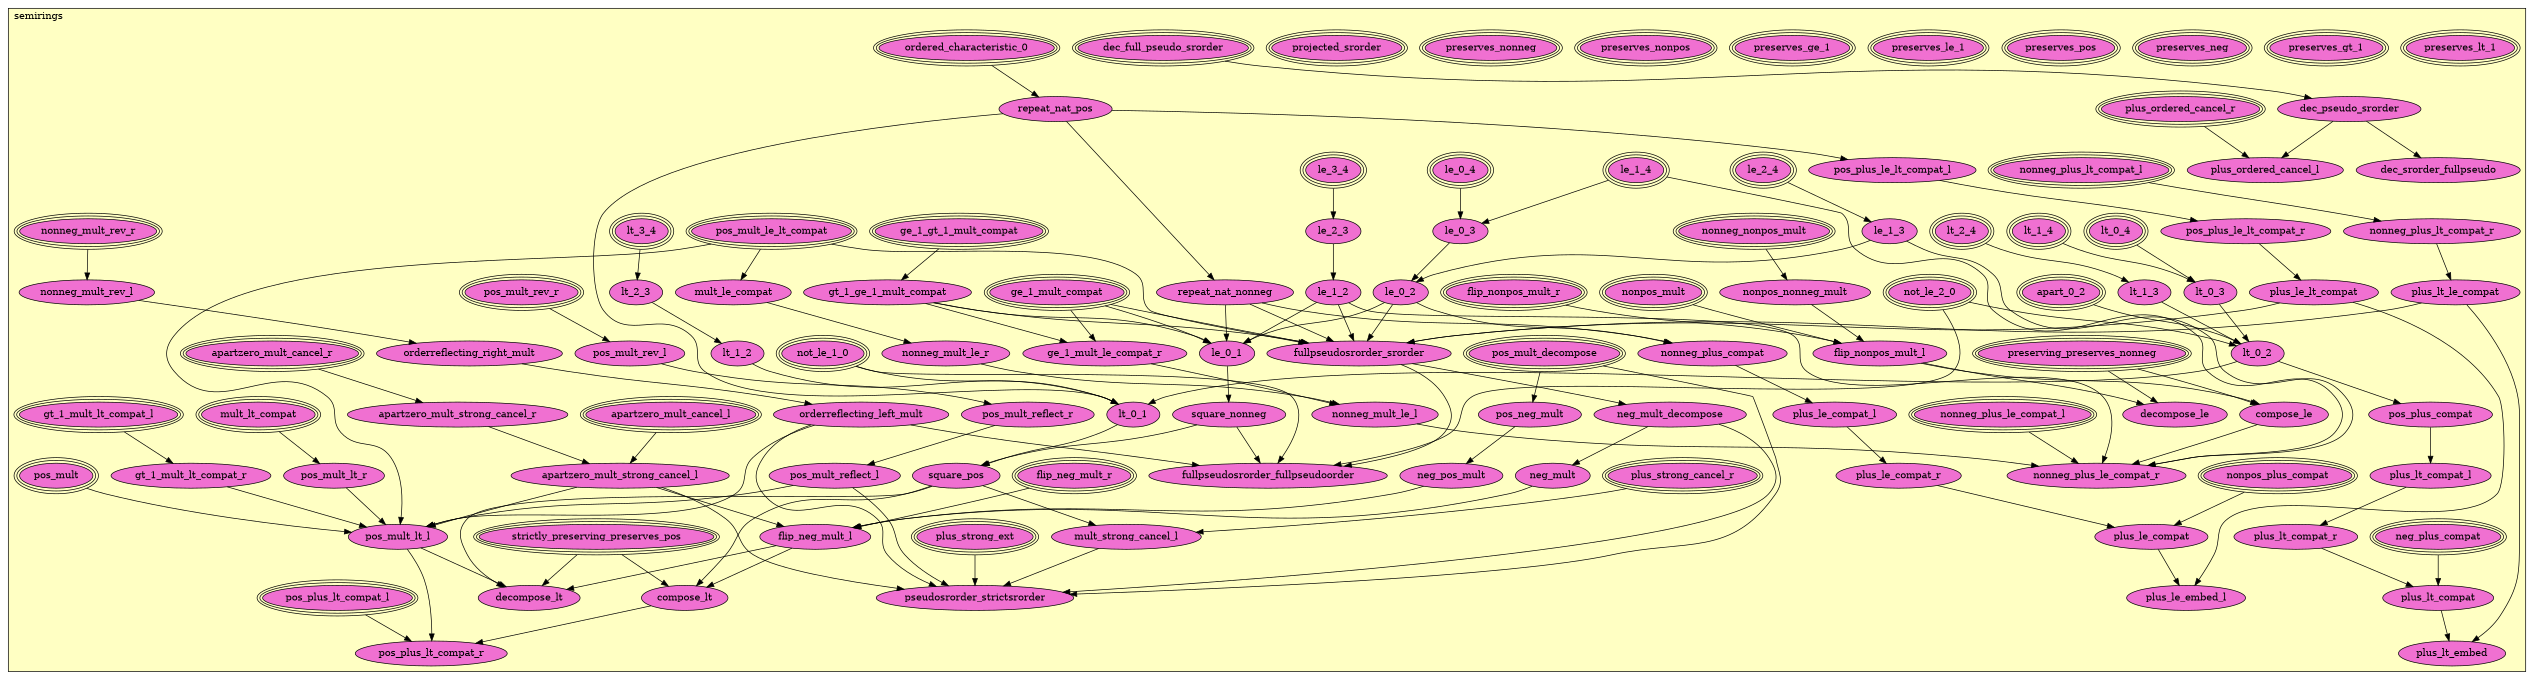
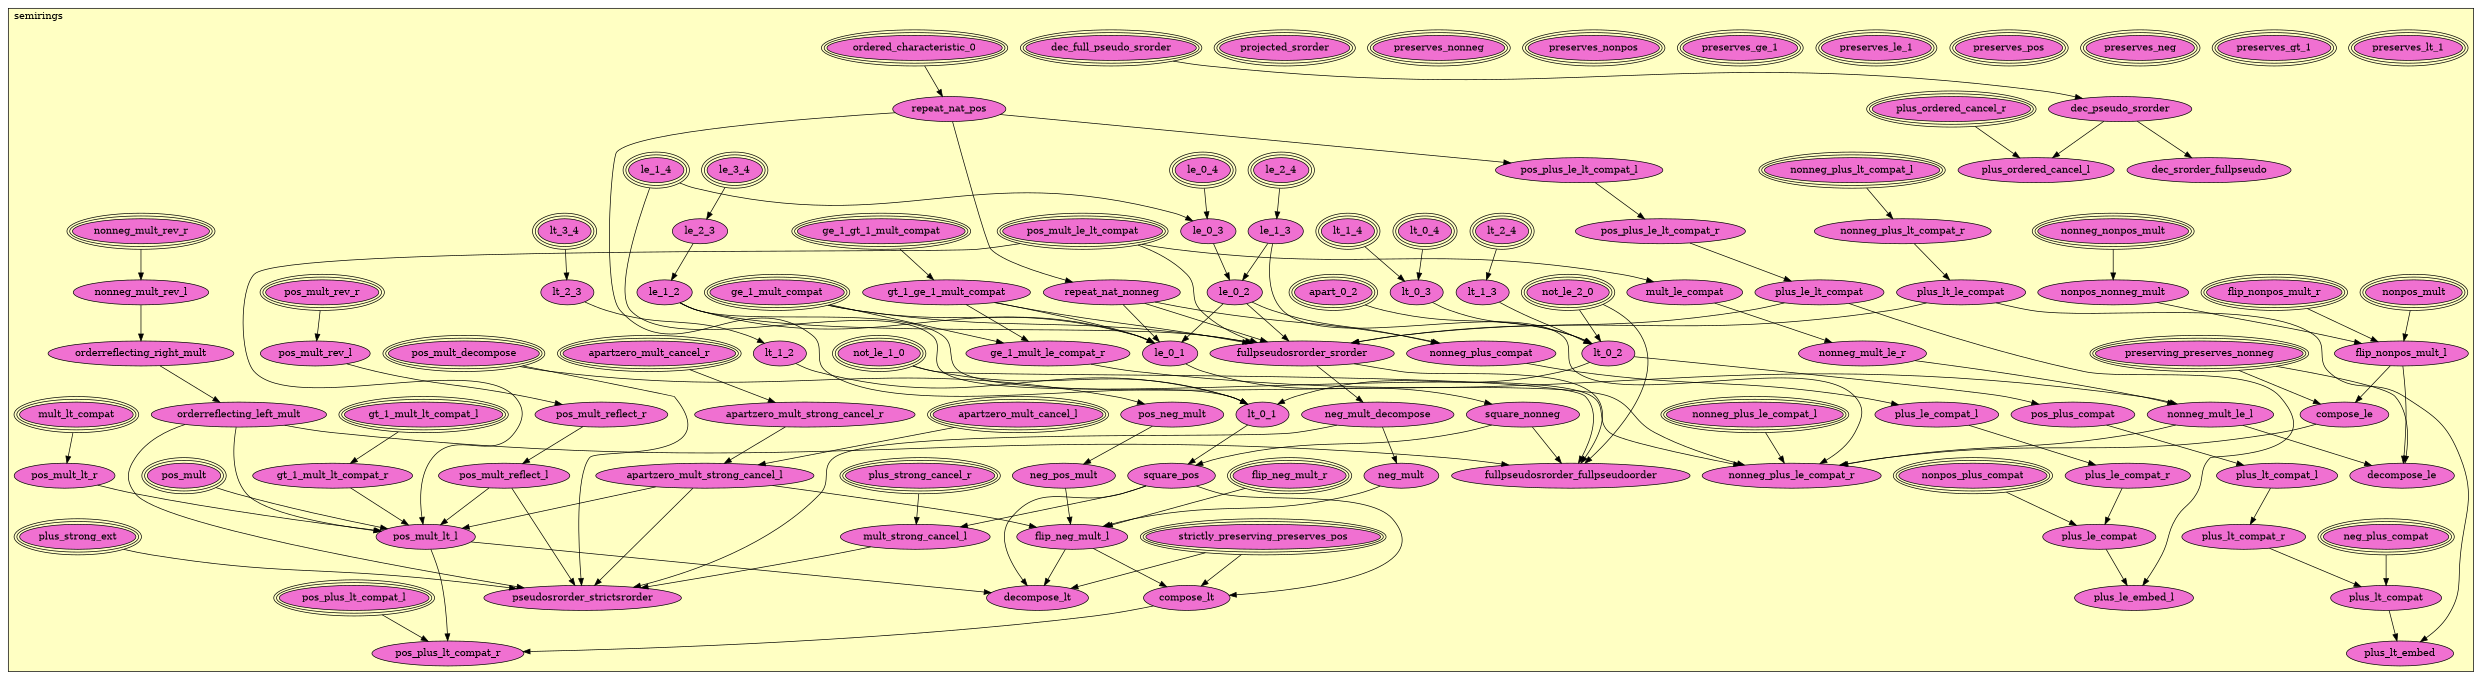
none -> (2304, 444)
